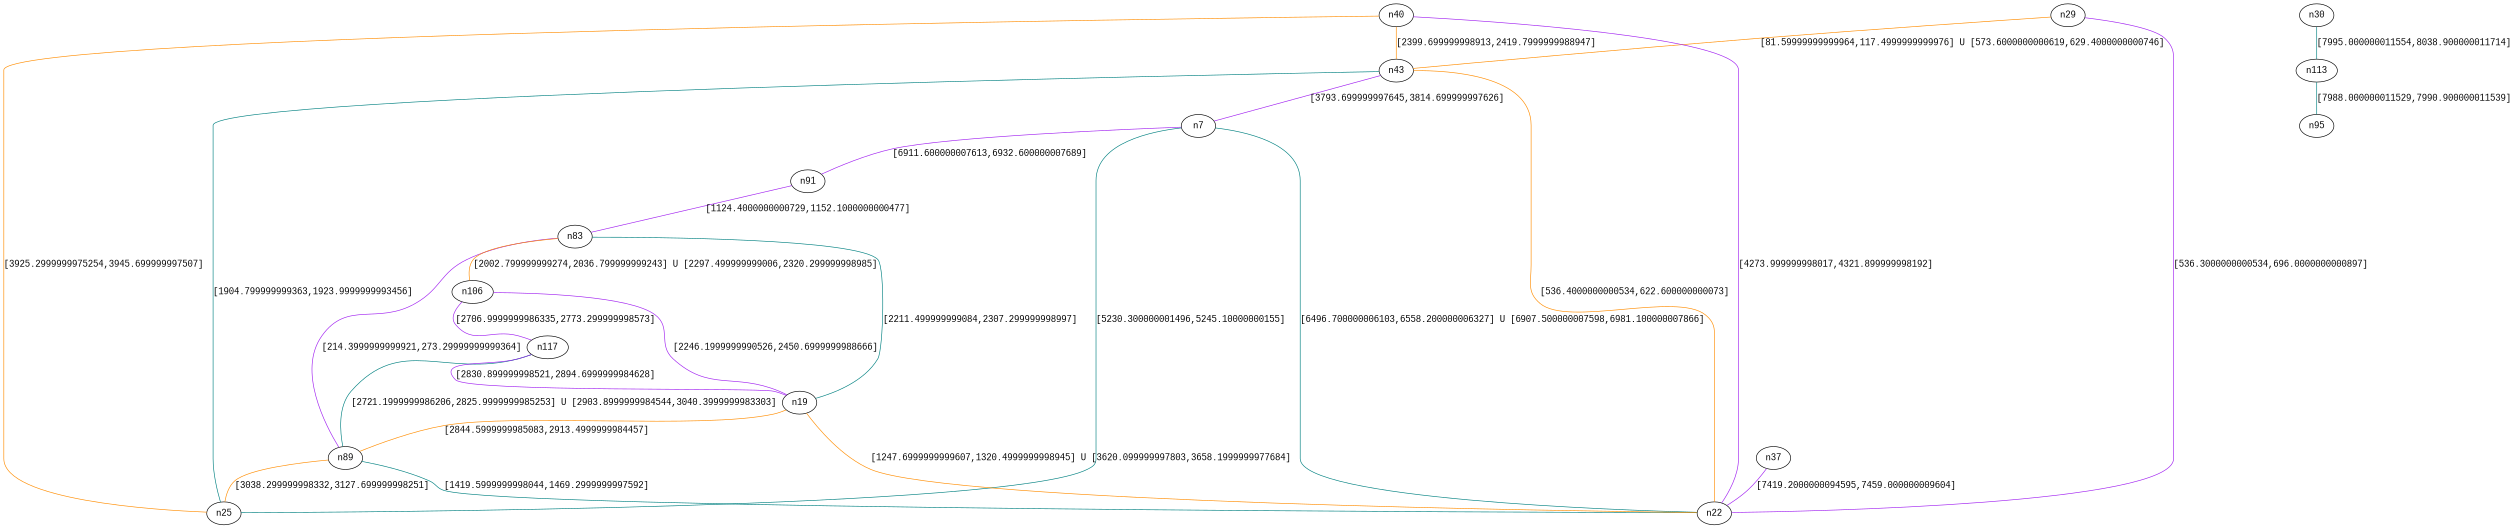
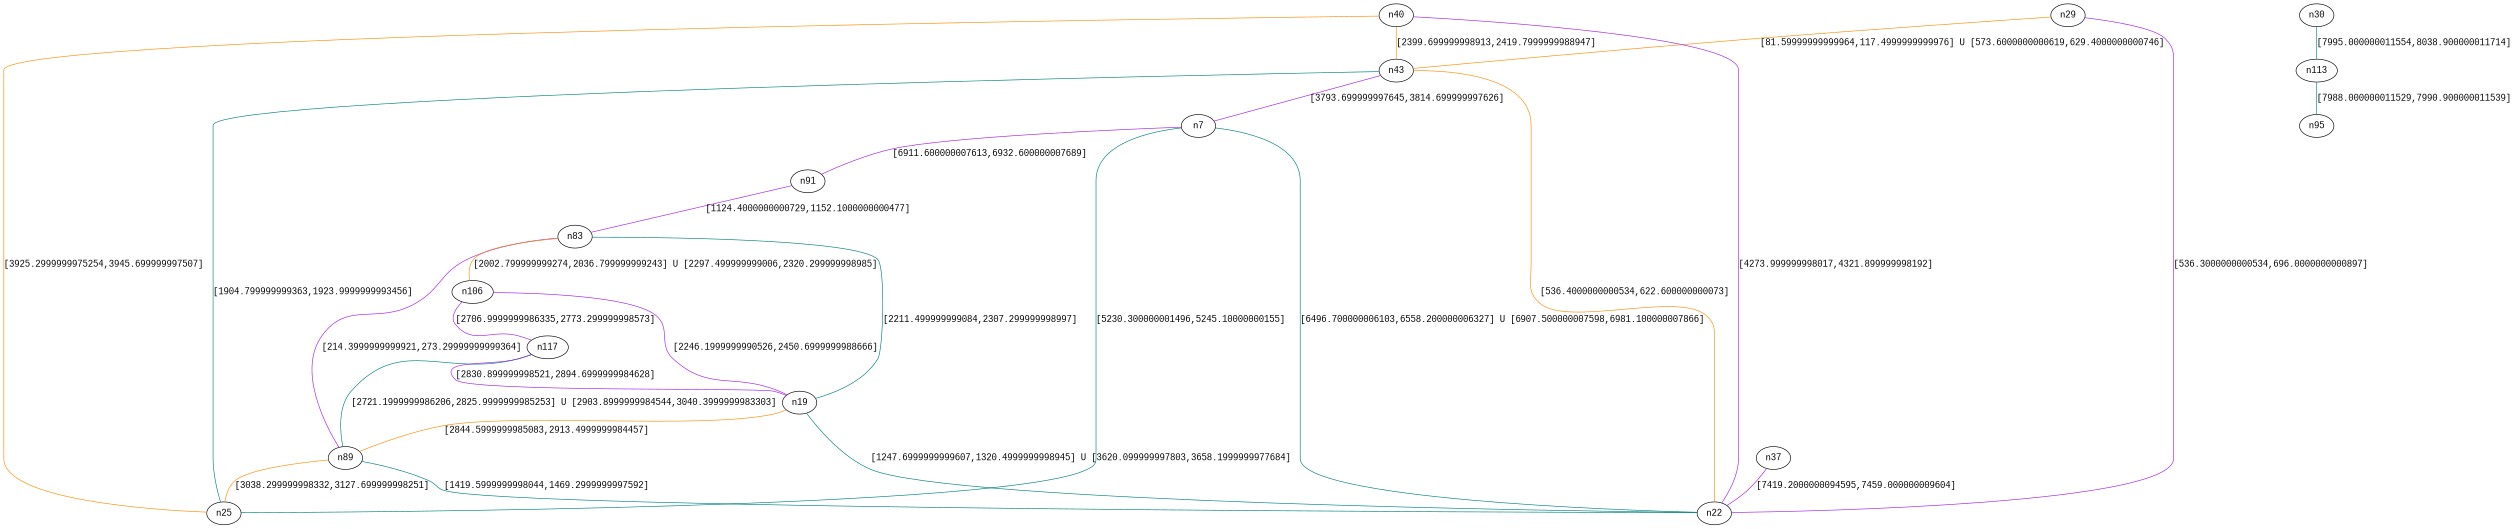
(1240, 502) -> (1240, 502)
